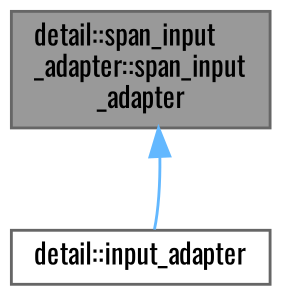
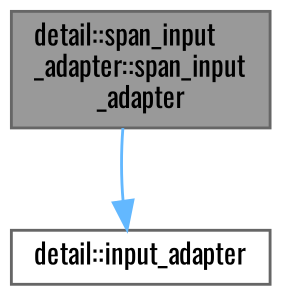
(159, 193) -> (122, 165)
